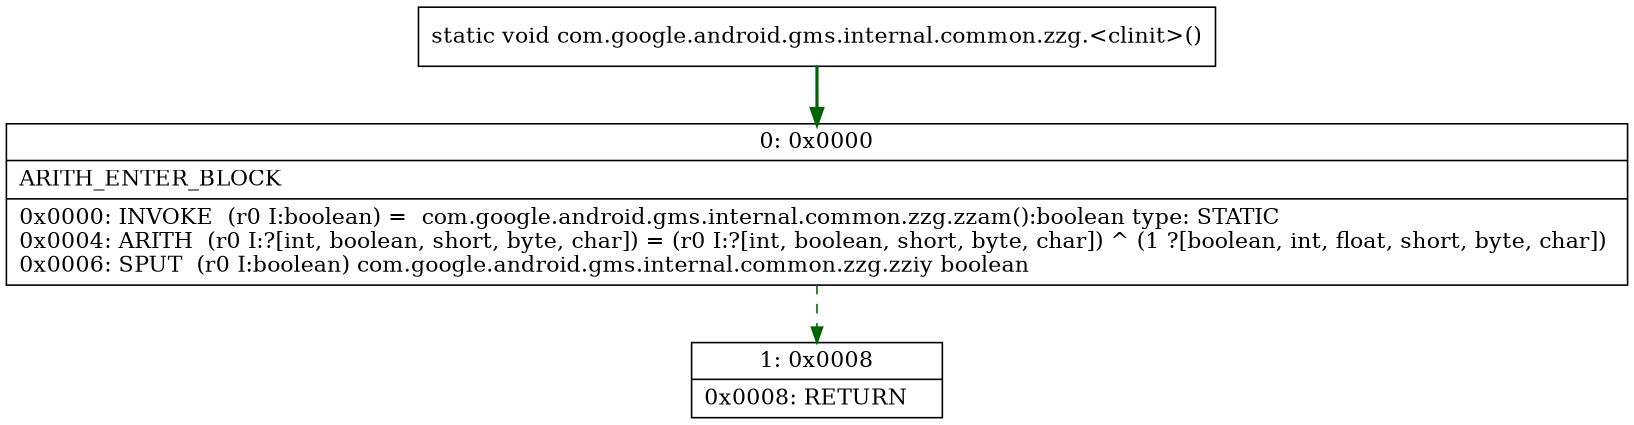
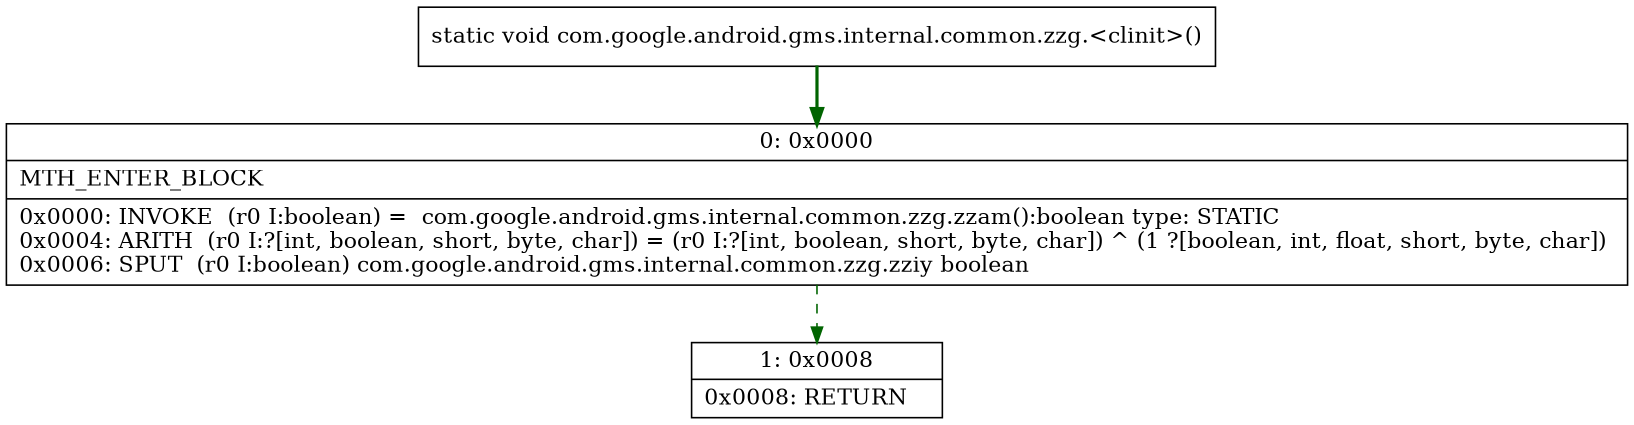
(151, 179) -> (142, 179)
